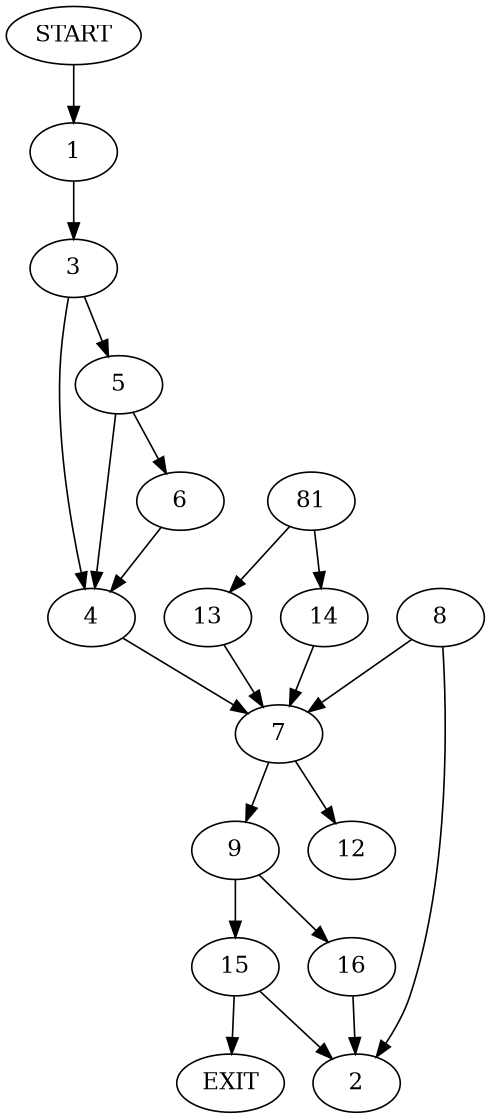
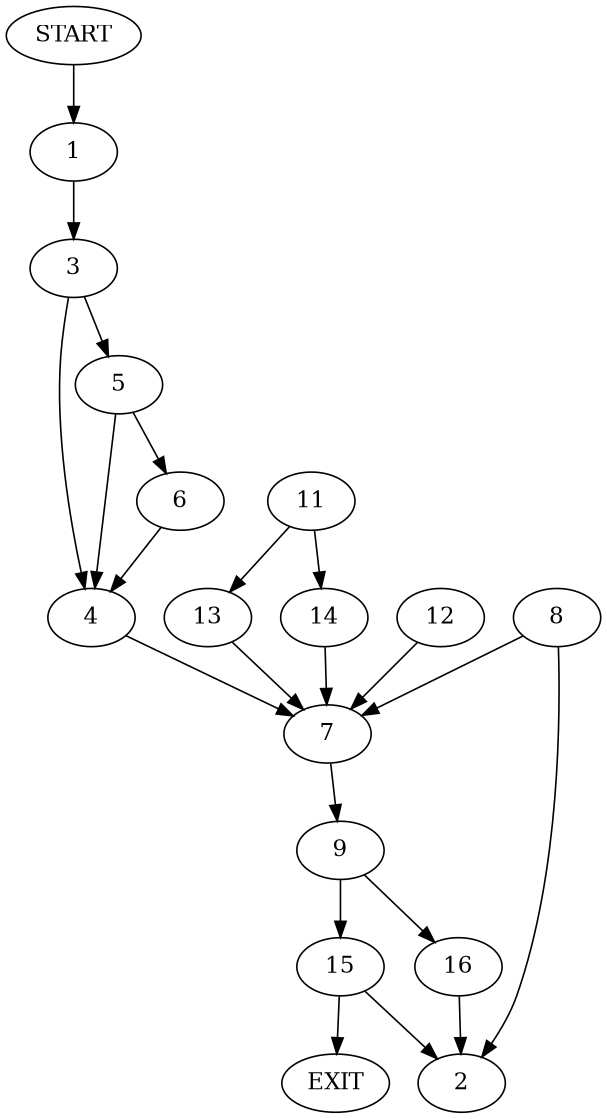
(311, 501) -> (311, 501)
(311, 785) -> (390, 670)
